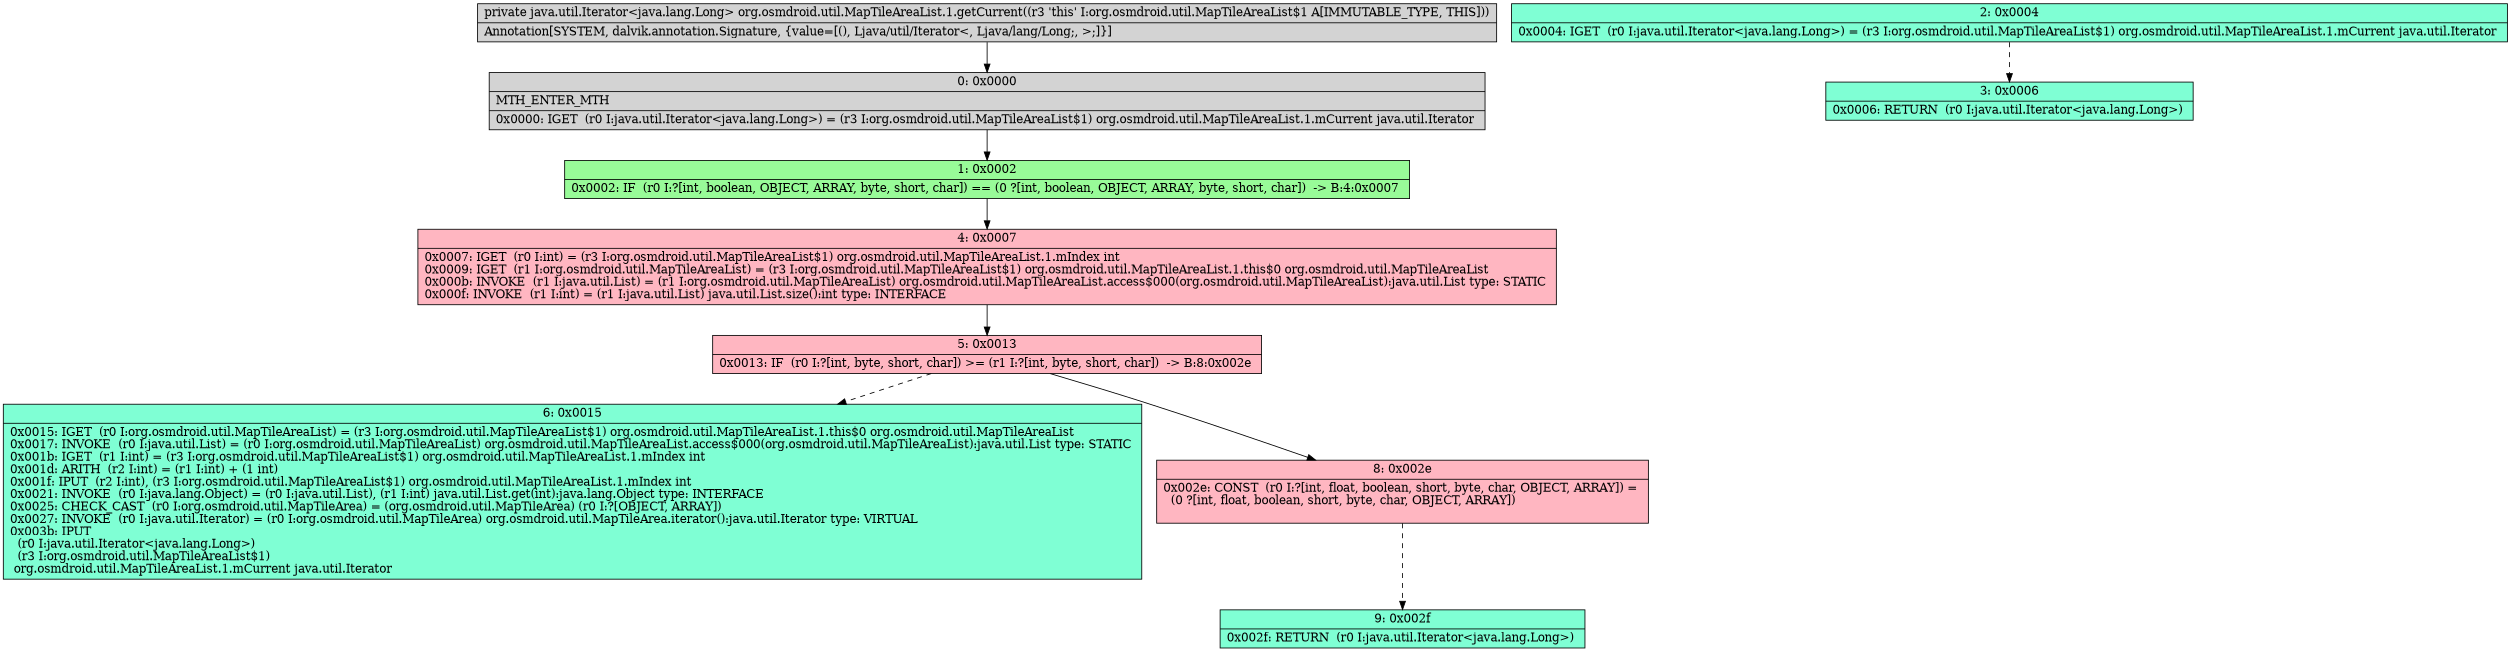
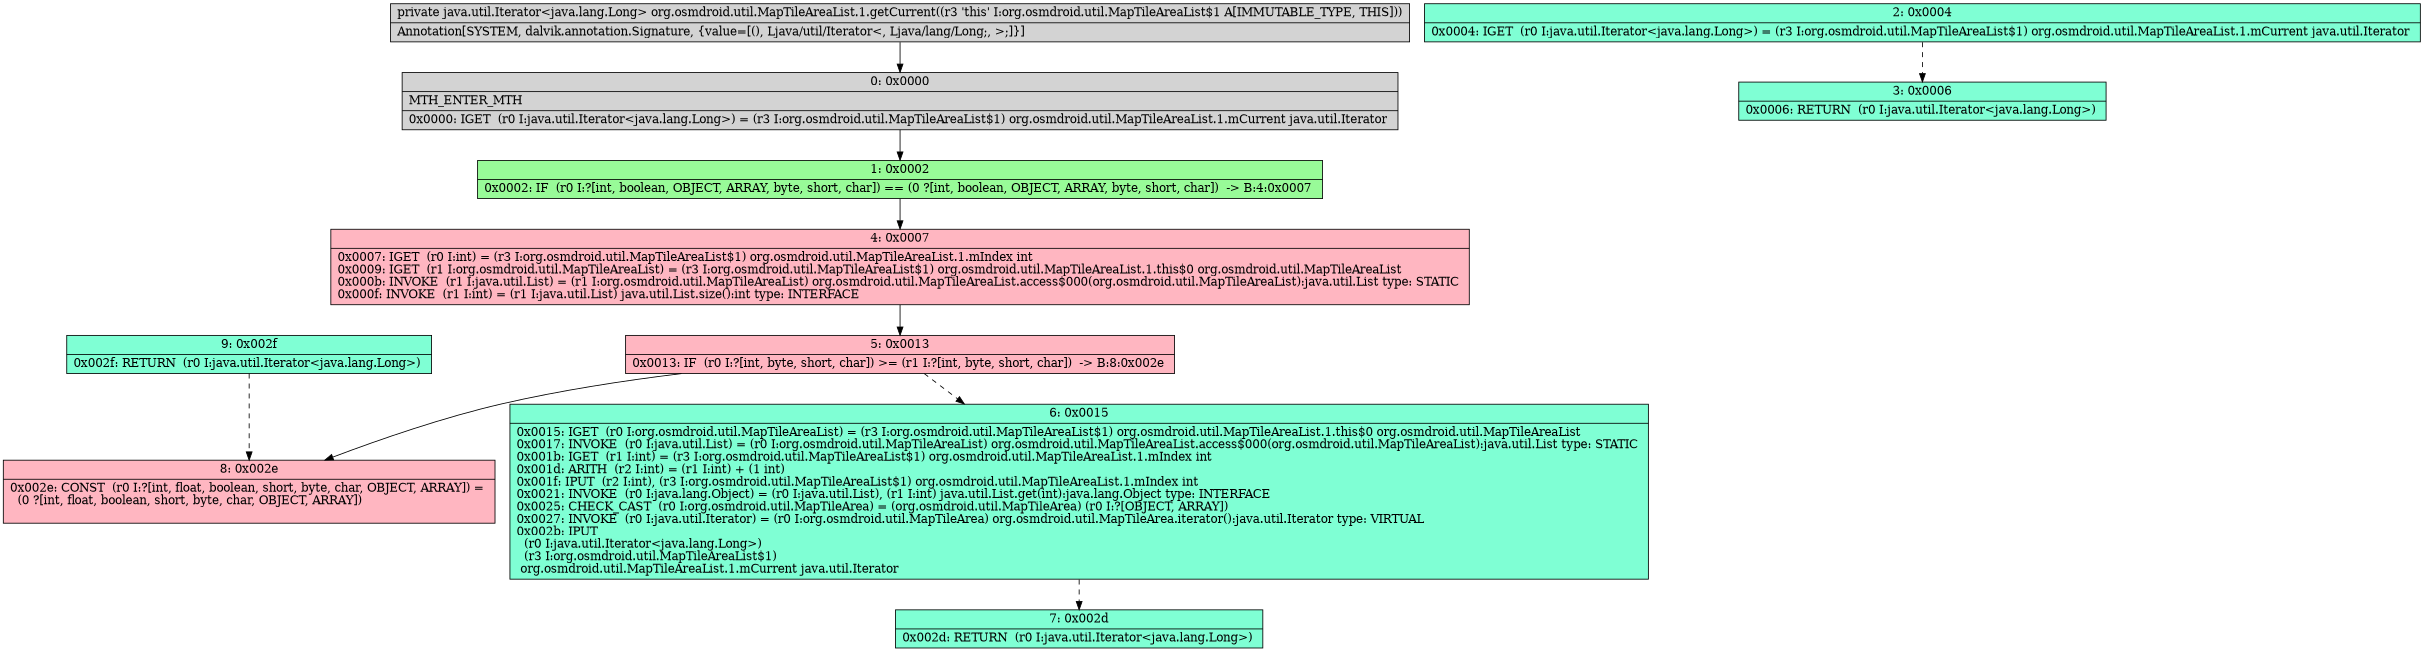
(54, 532) -> (561, 532)
(1403, 562) -> (249, 413)
none -> (1079, 629)
